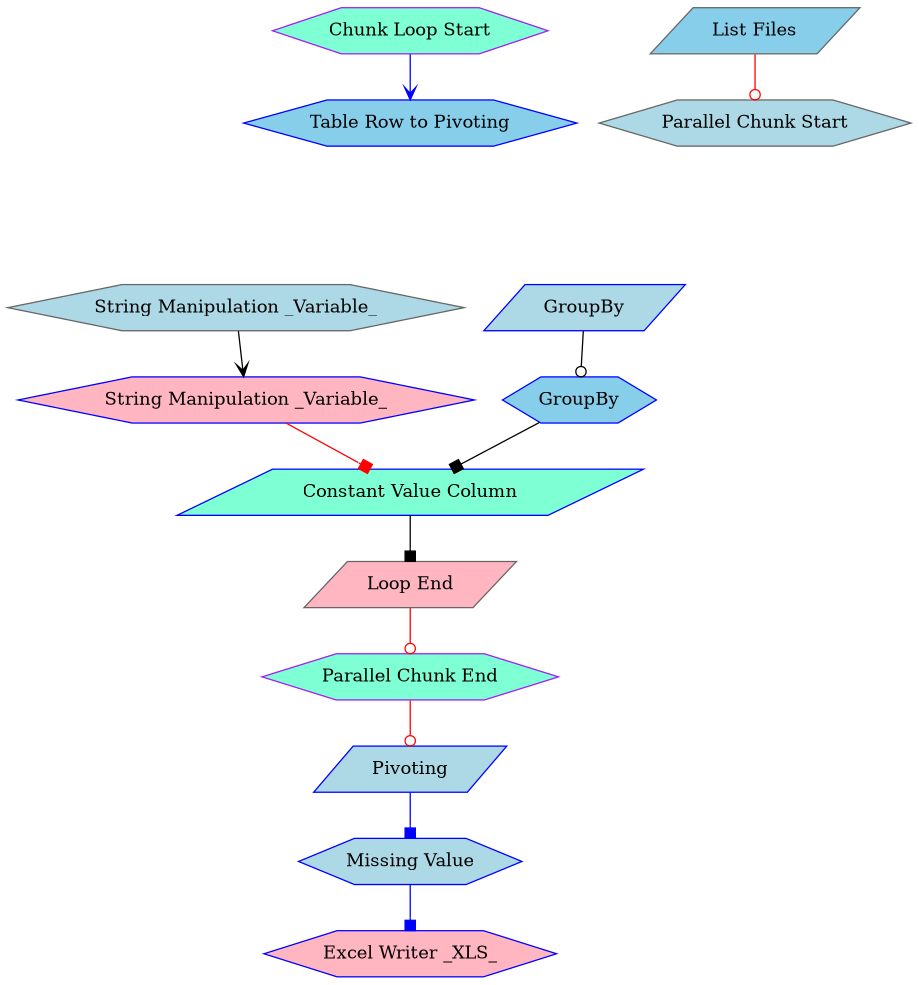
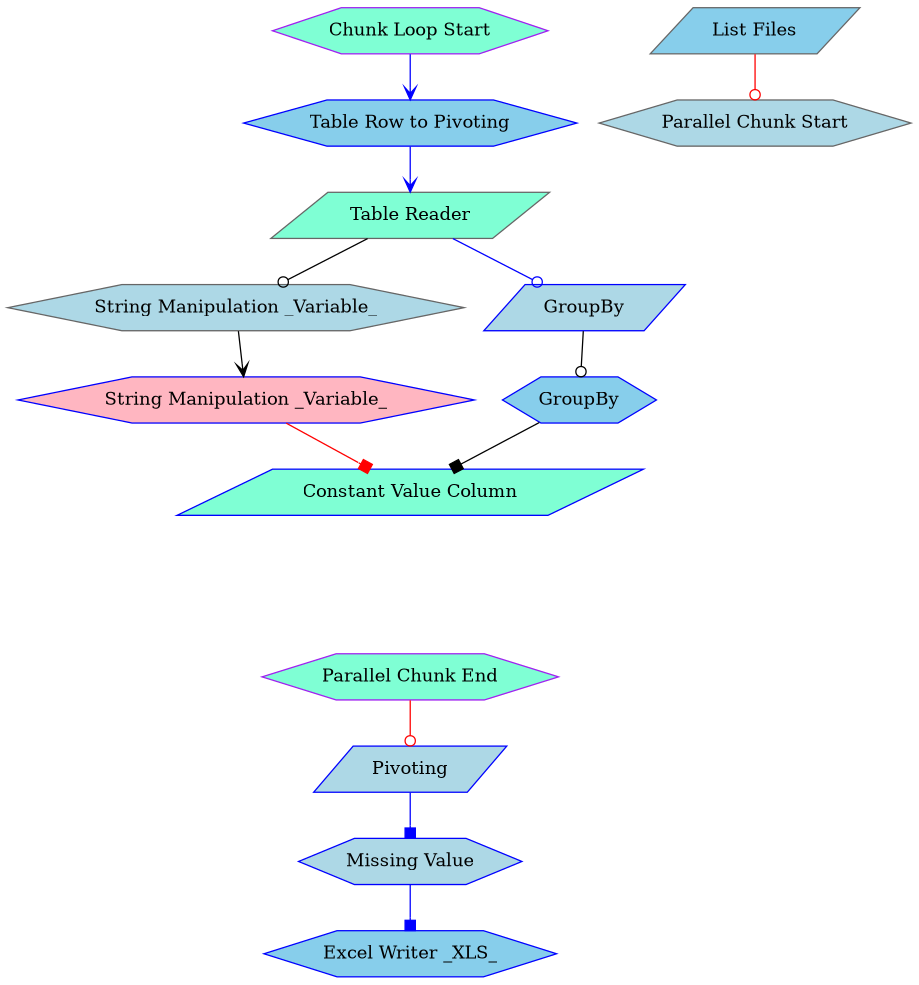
none -> (410, 215)
(410, 585) -> none
(410, 954) -> (410, 954)
